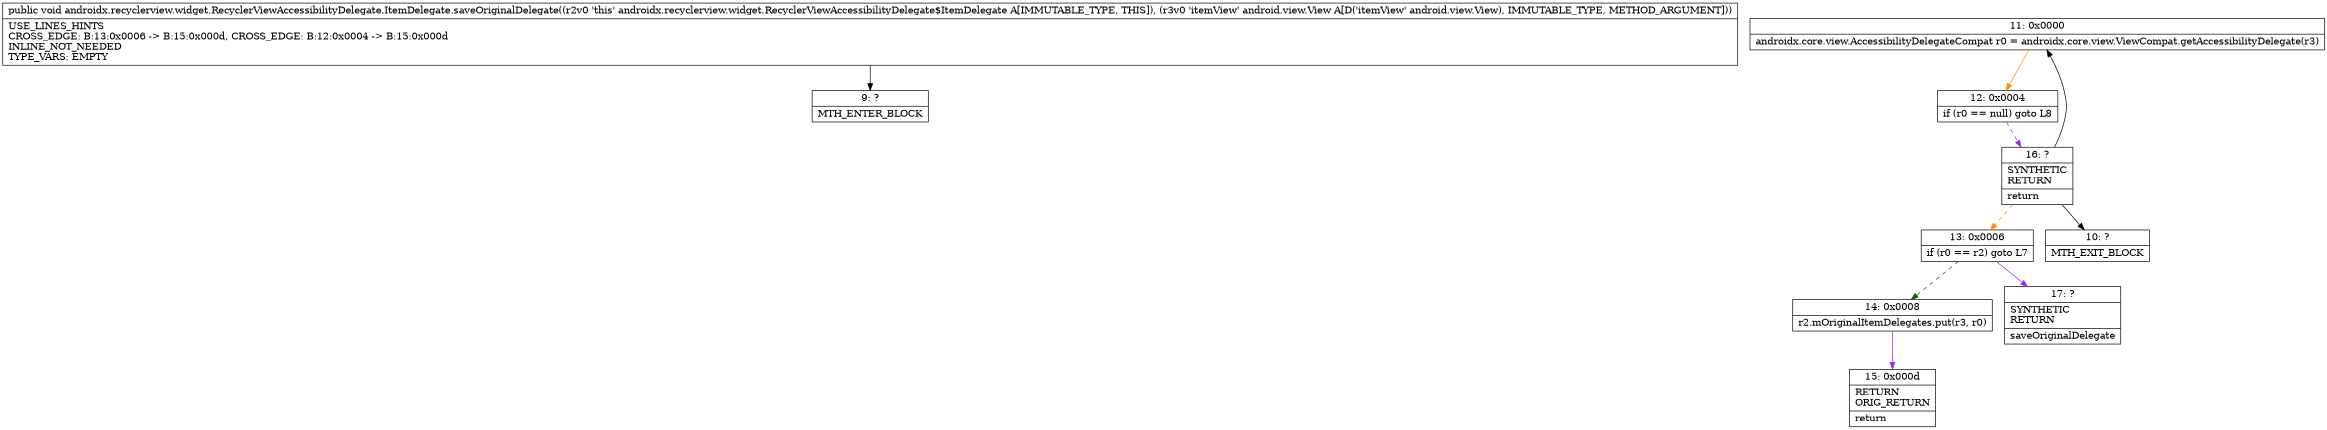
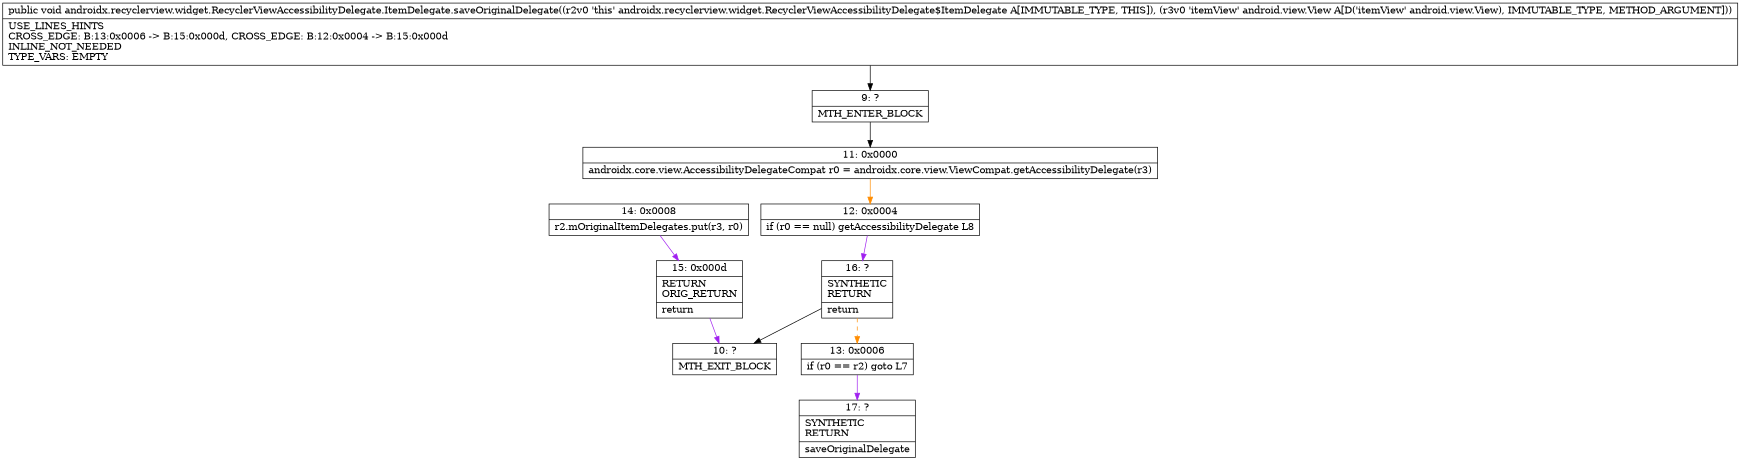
(2066, 101) -> (870, 131)
(1998, 114) -> (870, 227)
(2012, 132) -> (866, 245)
(1938, 278) -> none
none -> (713, 328)
